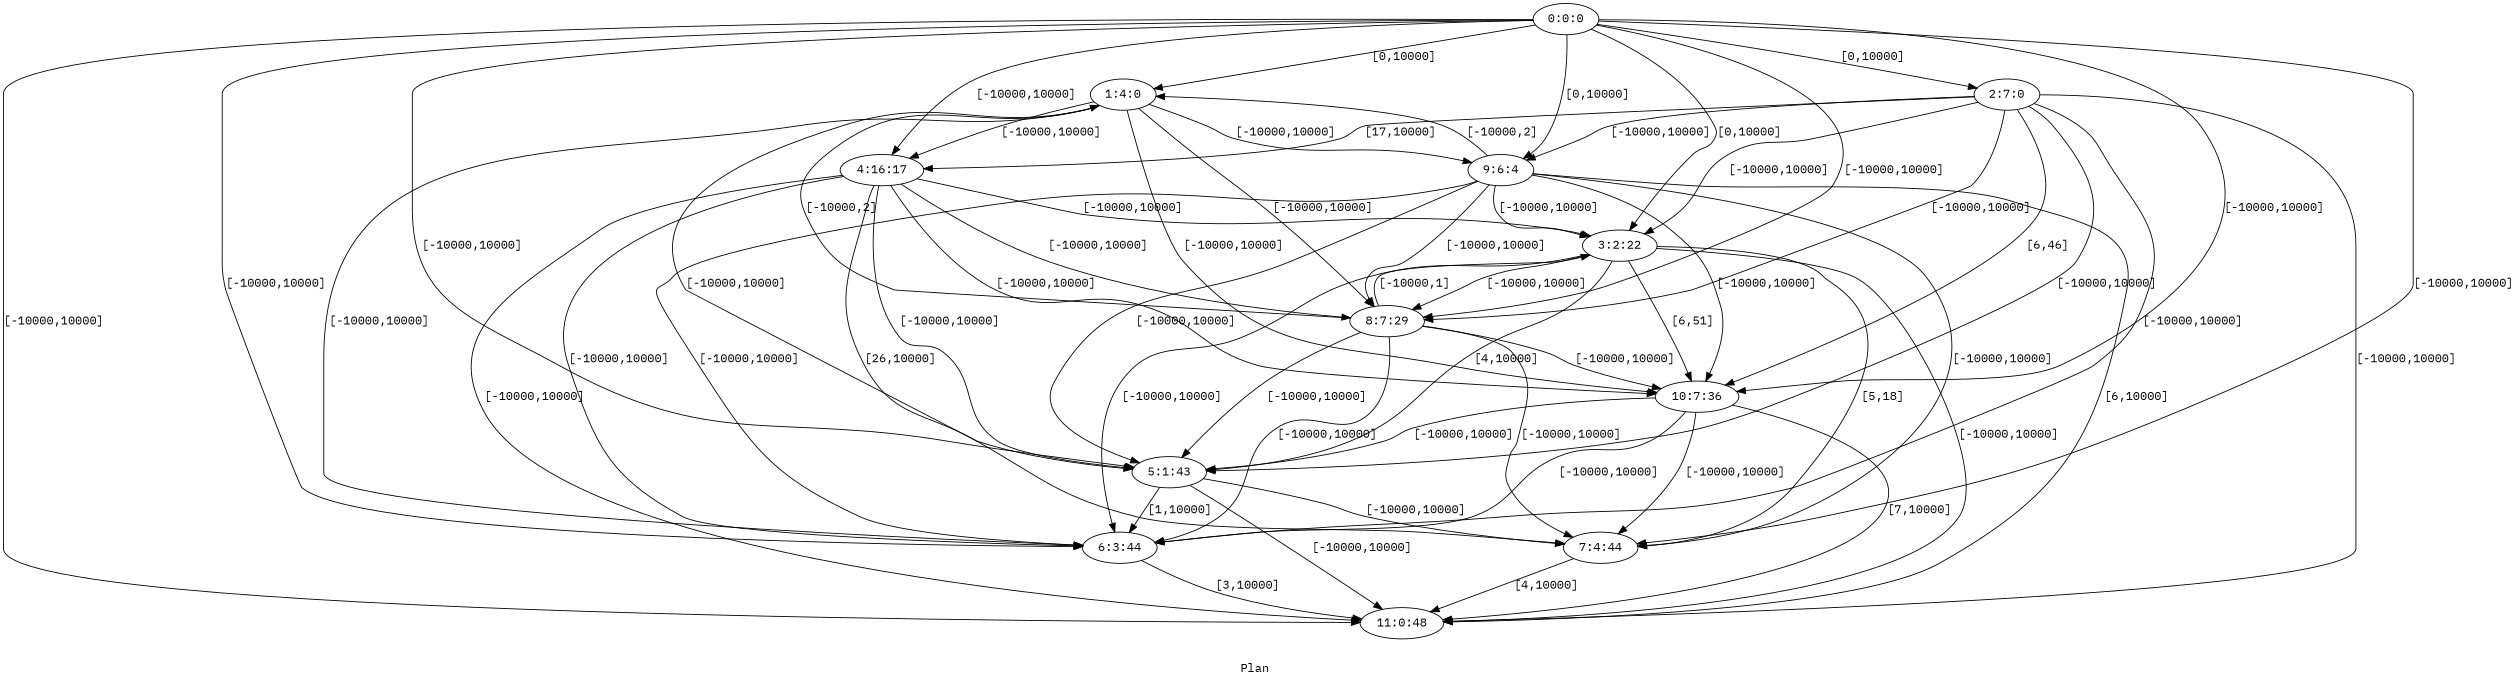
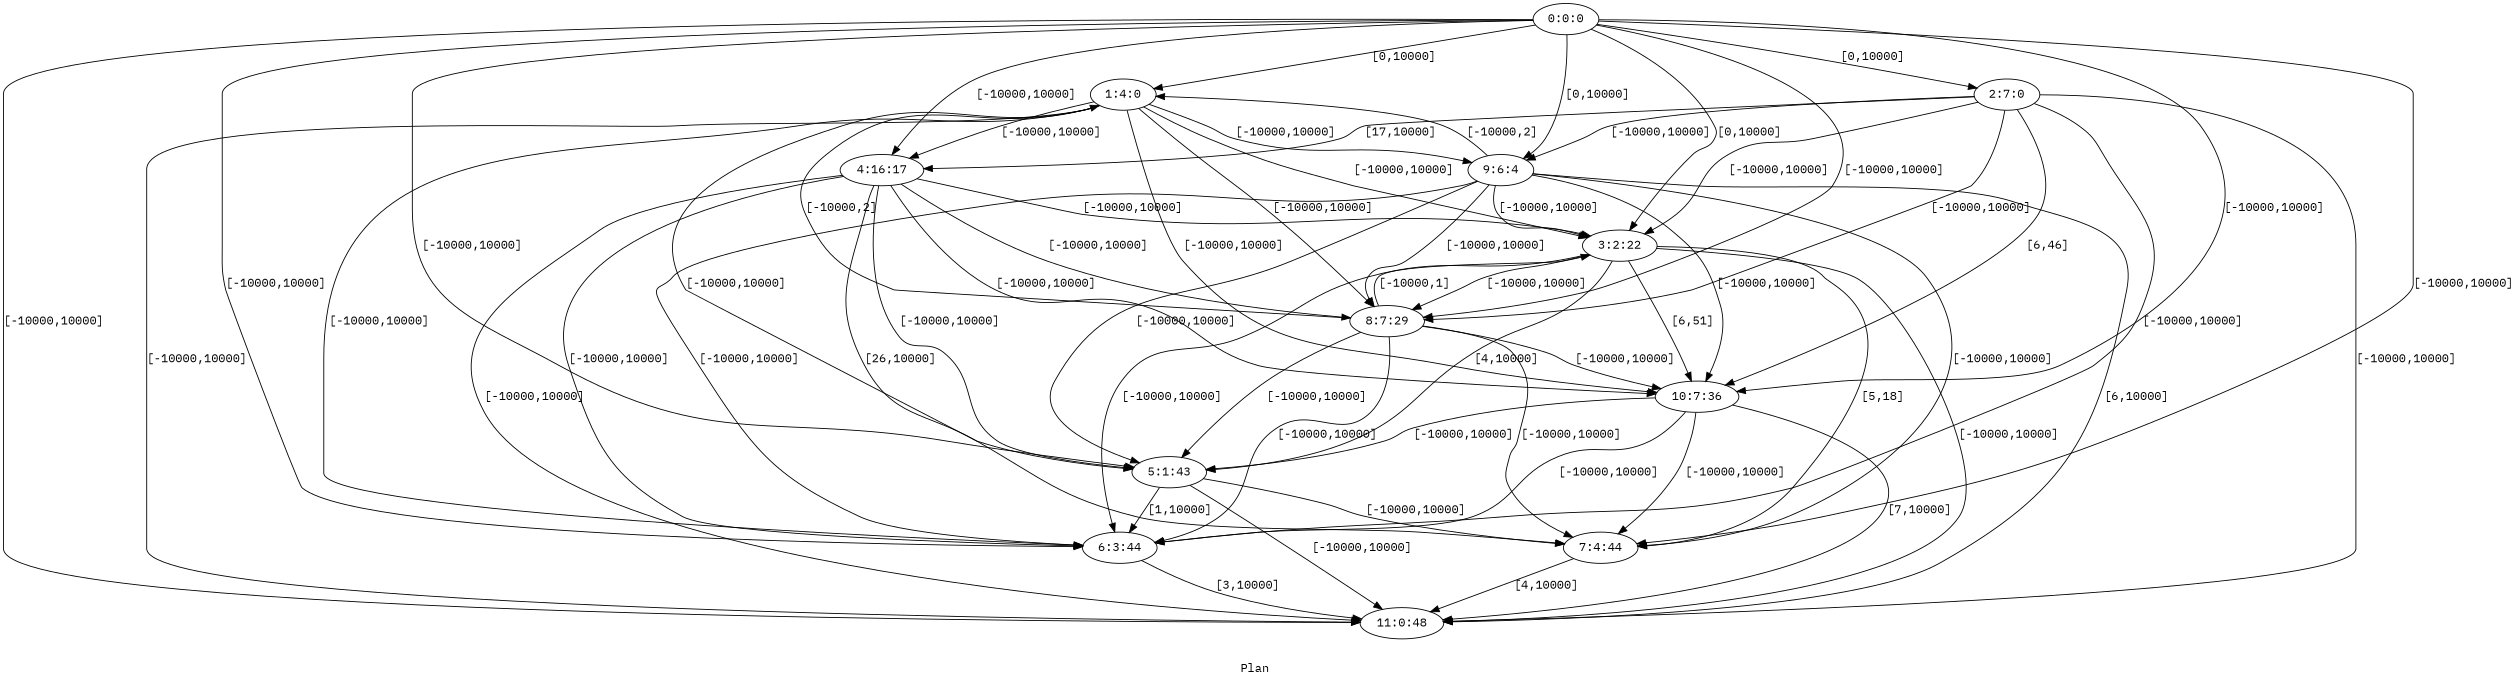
none -> (1356, 186)
(1777, 403) -> none
none -> (147, 483)
